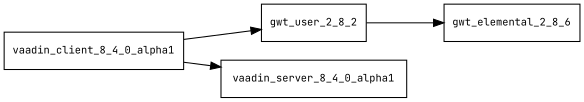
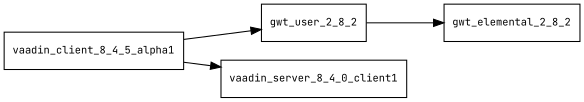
(512, 23) -> (512, 23)
(94, 51) -> (94, 51)
(314, 79) -> (314, 79)
